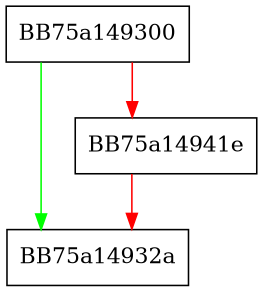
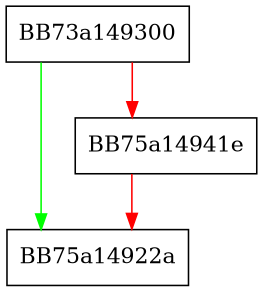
(98, 34) -> (98, 34)
(98, 258) -> (98, 258)
